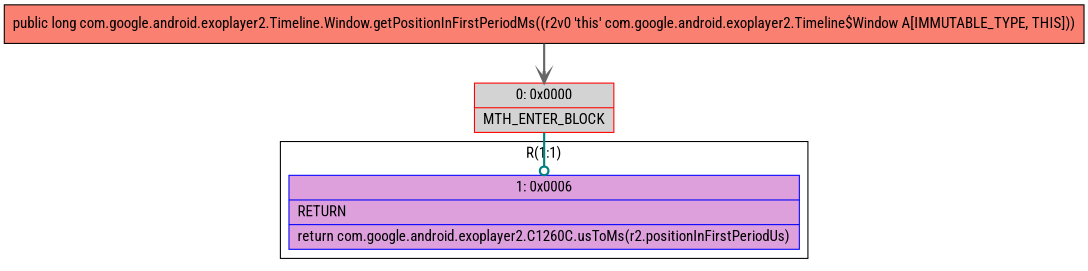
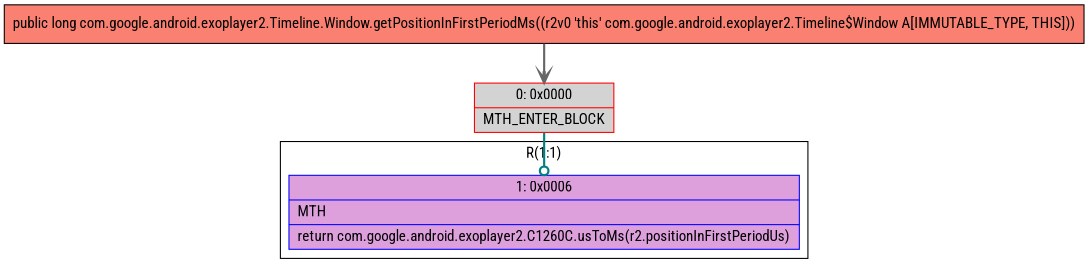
(322, 212) -> (313, 212)
